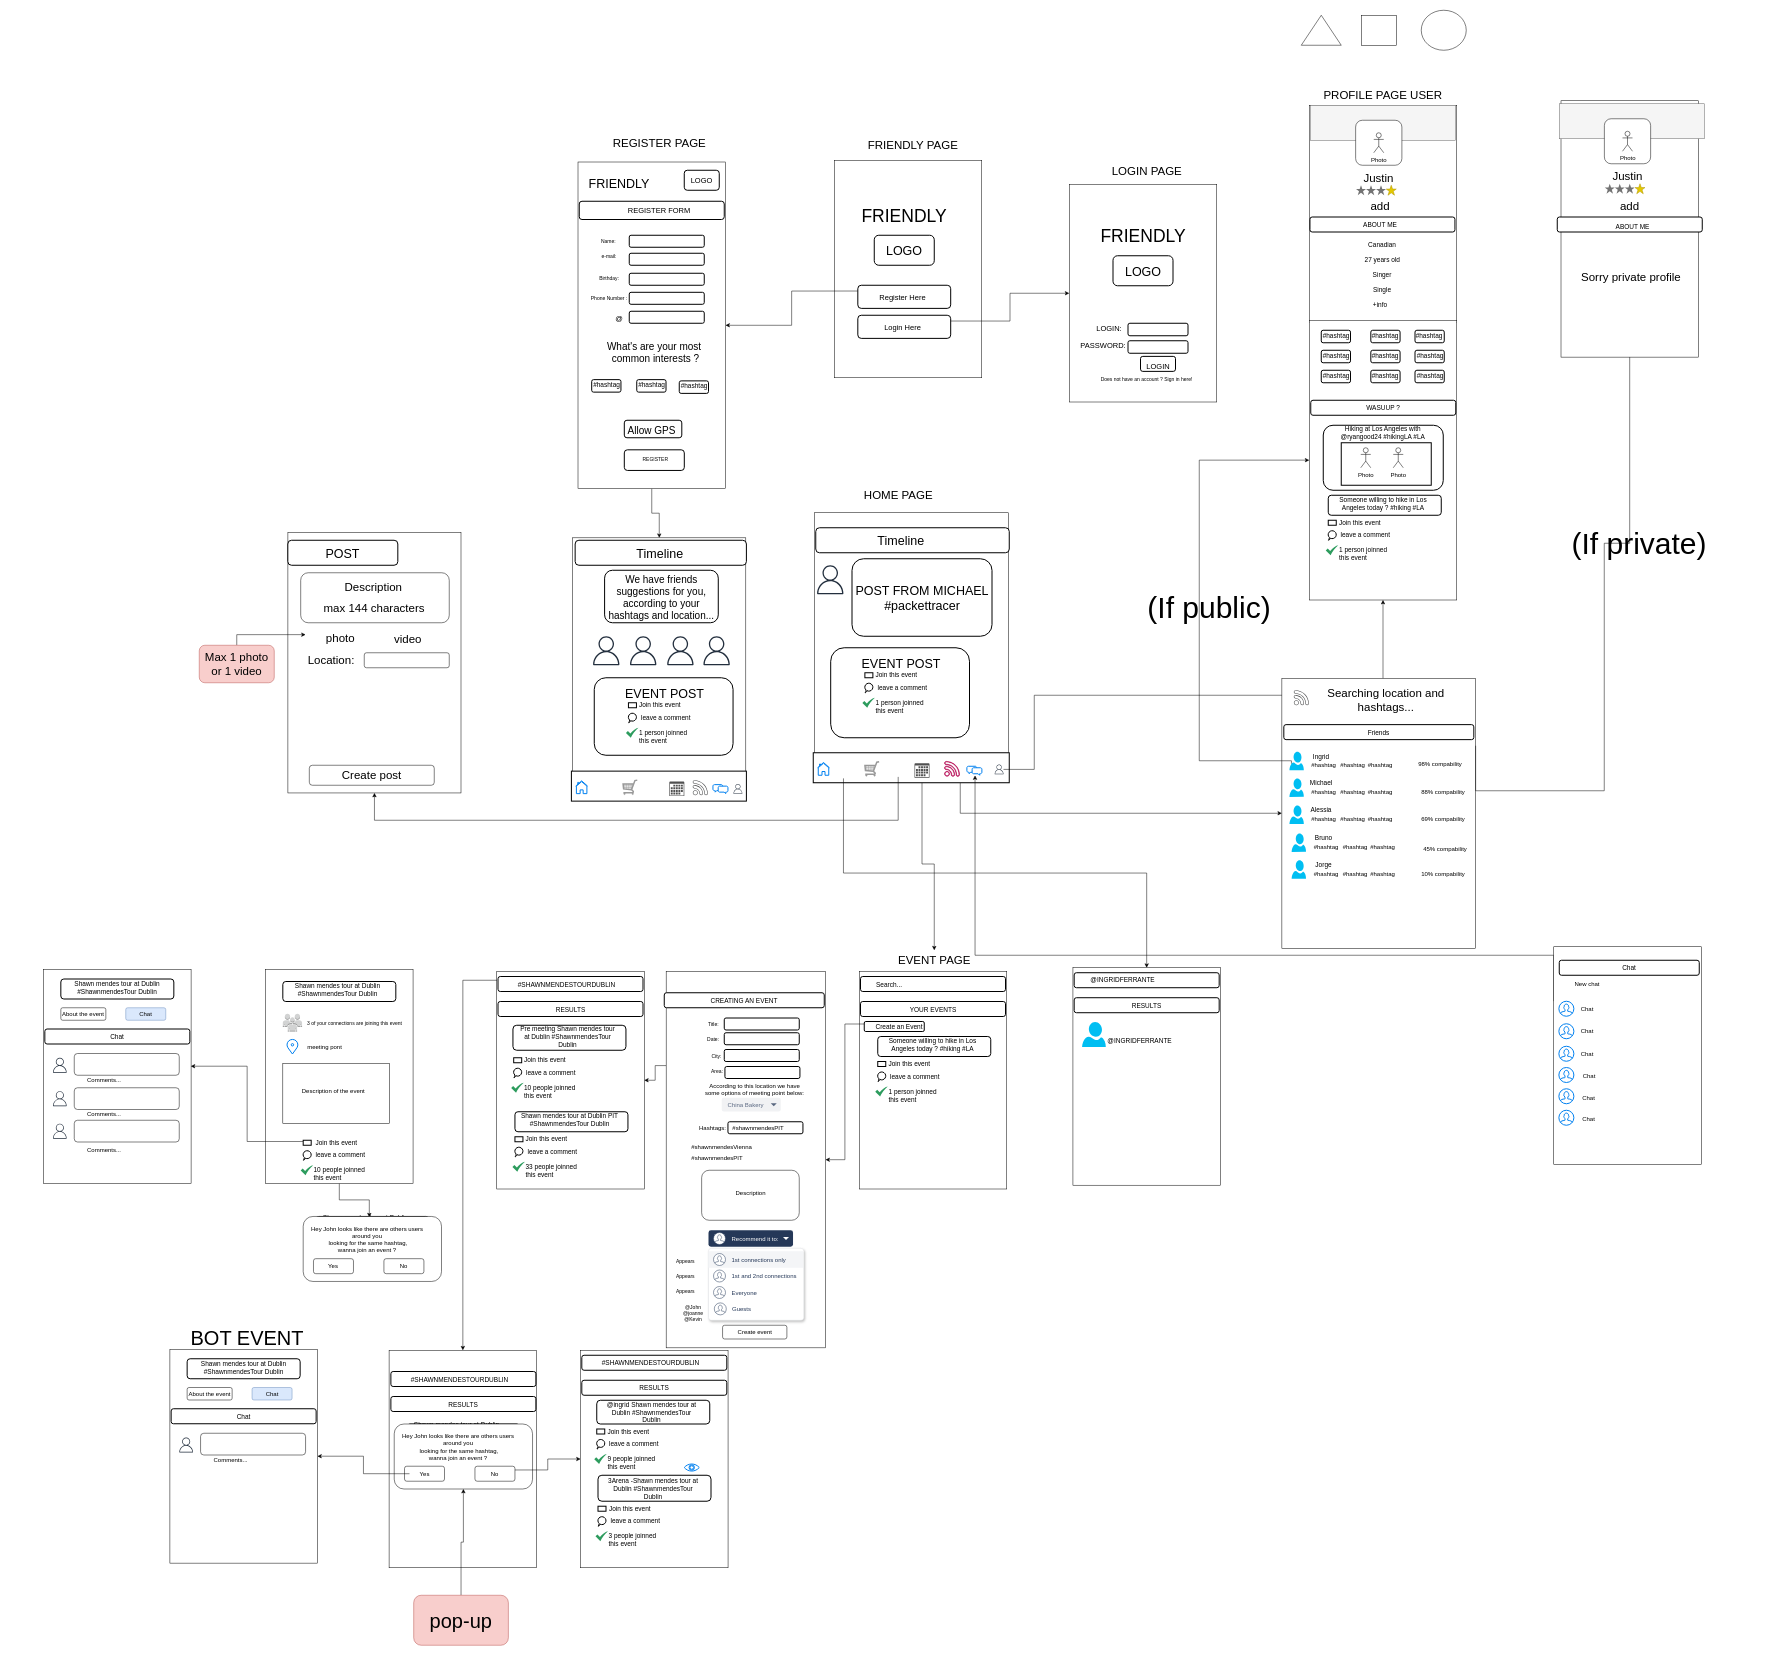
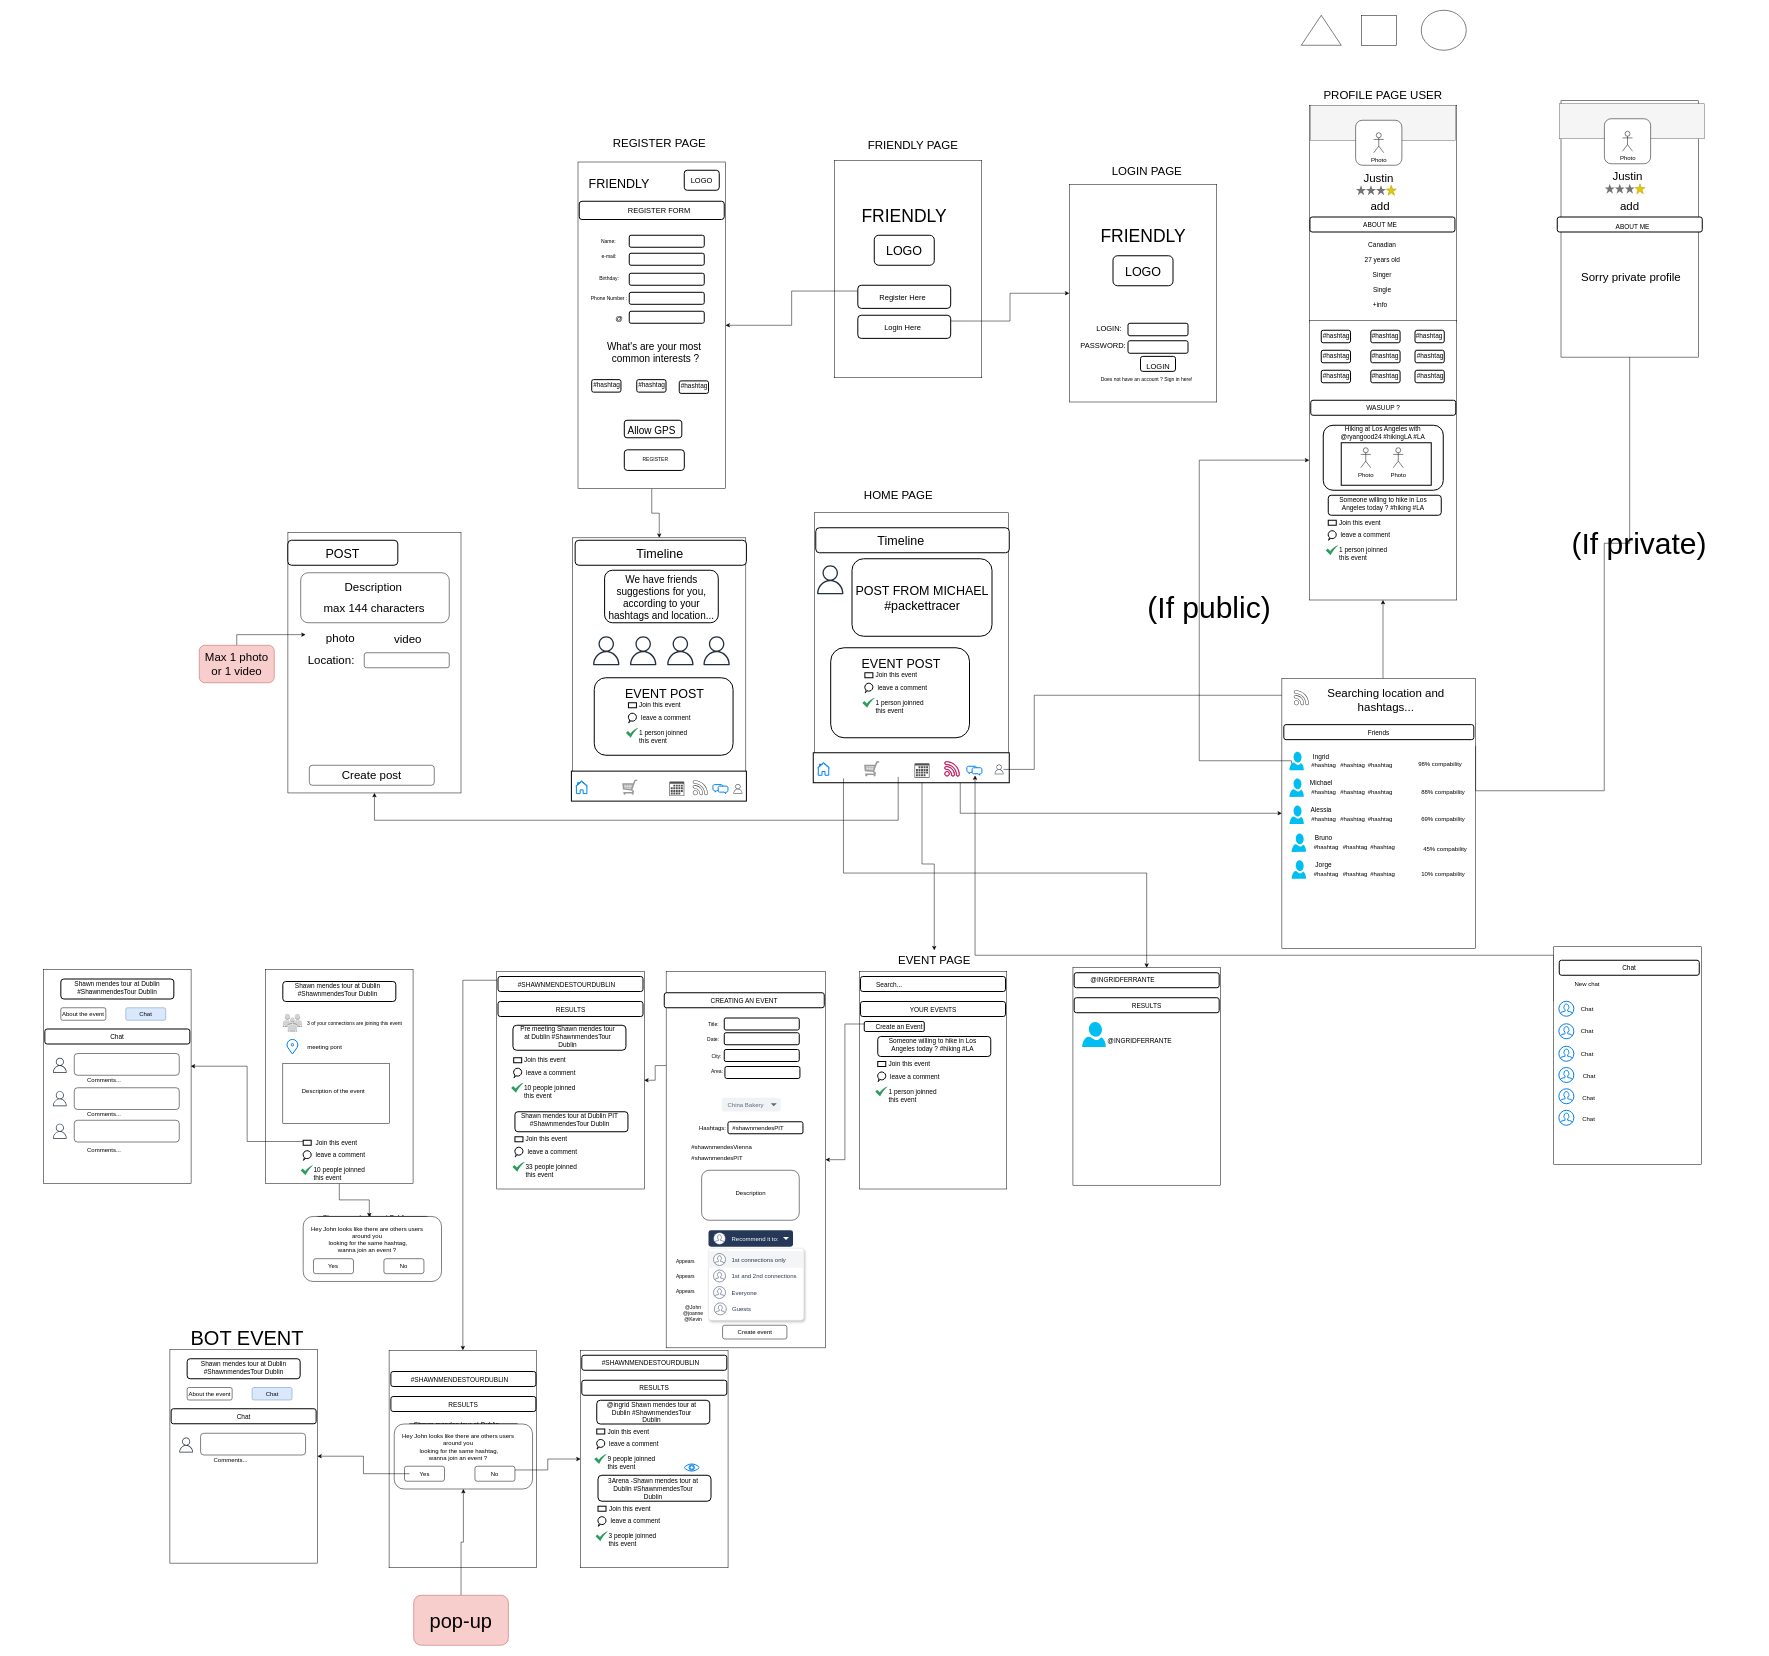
(755, 1089) -> none
